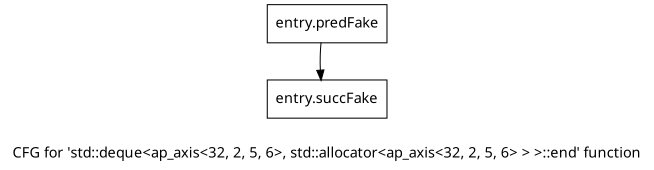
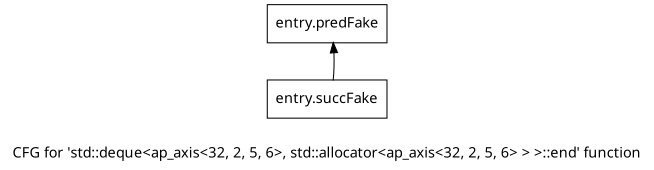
(320, 56) -> (334, 67)
